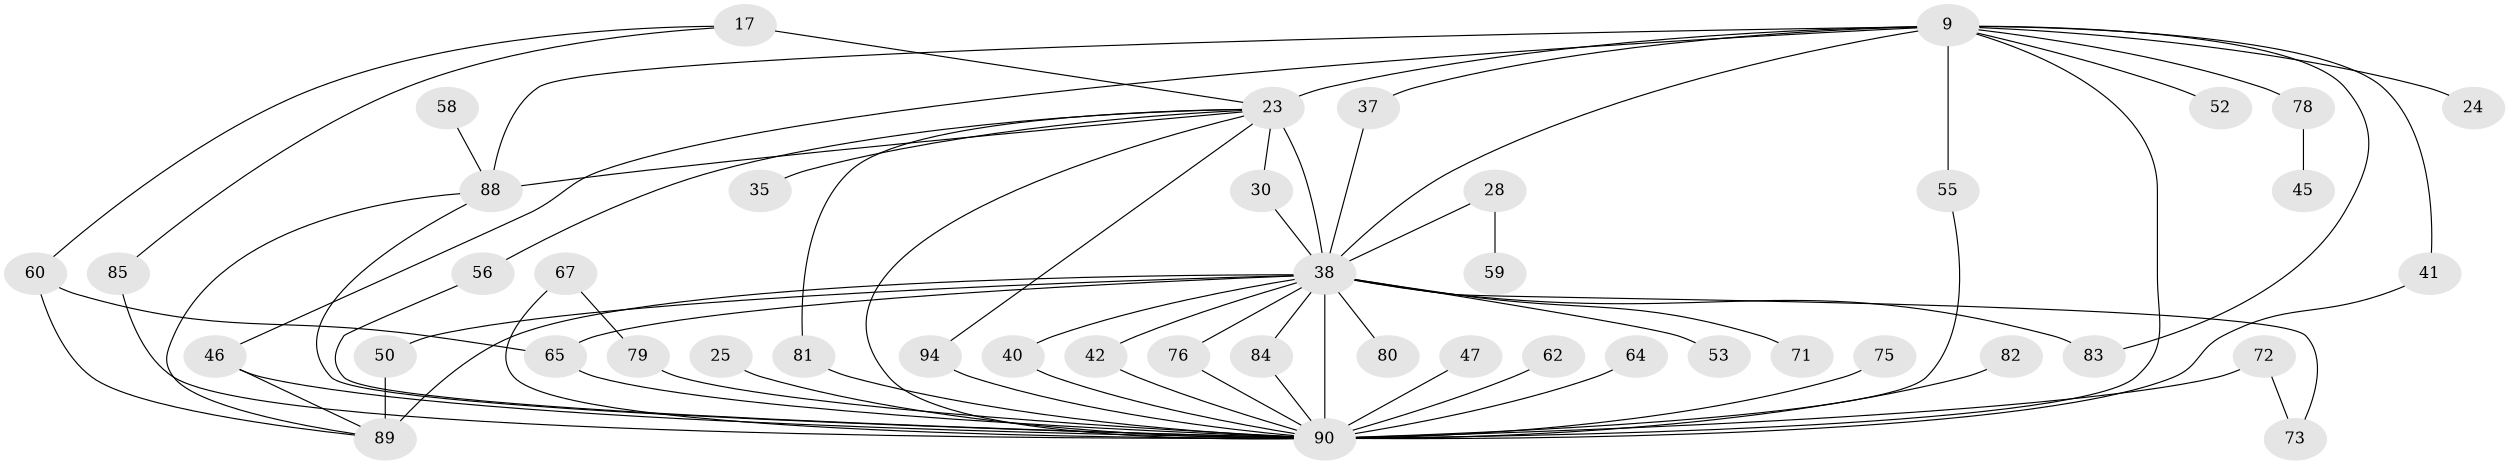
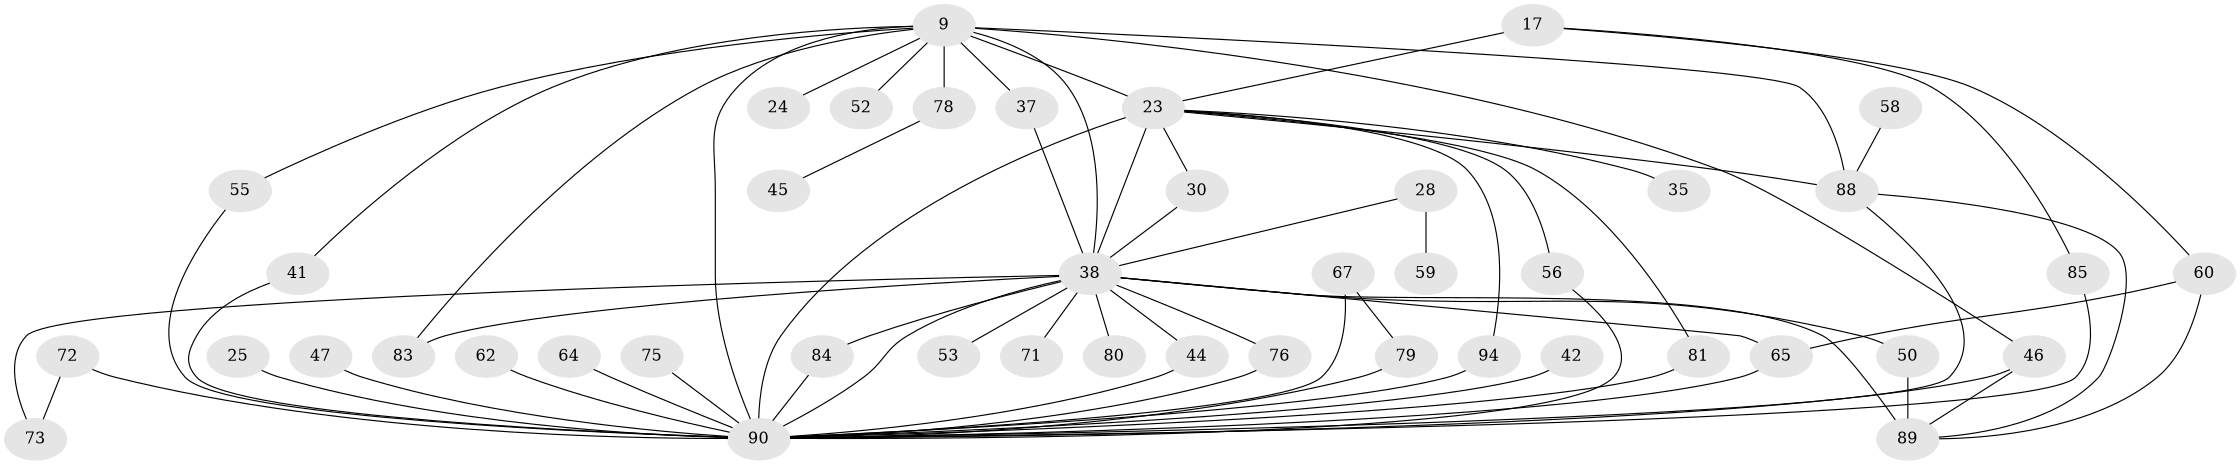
(1208, 310) -> none
(1013, 356) -> (1197, 356)
(2011, 356) -> none
